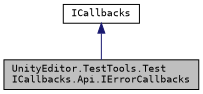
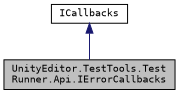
(101, 75) -> (89, 75)
